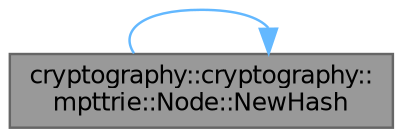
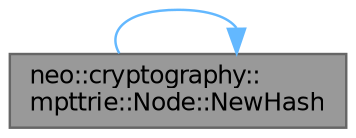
(201, 91) -> (178, 91)
